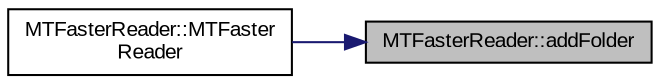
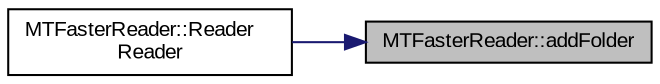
(150, 42) -> (150, 42)
